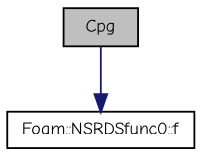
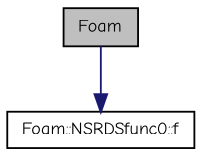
(101, 27) -> (101, 27)
